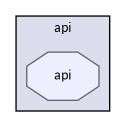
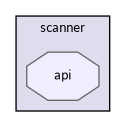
(63, 29) -> (63, 29)
